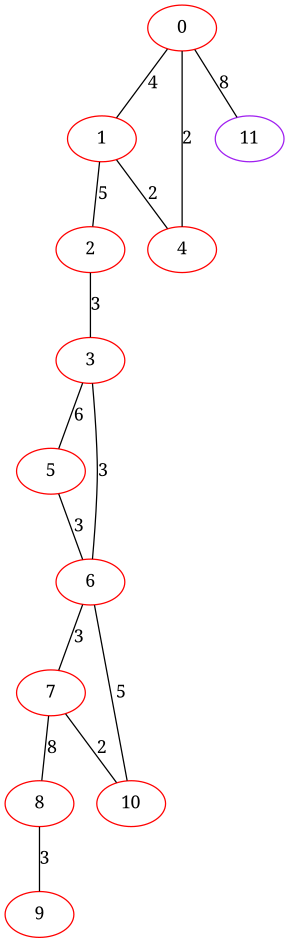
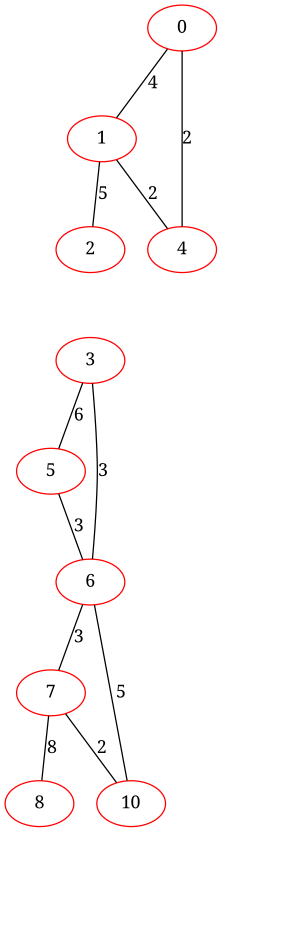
(250, 139) -> none
(90, 305) -> none
(39, 914) -> none
